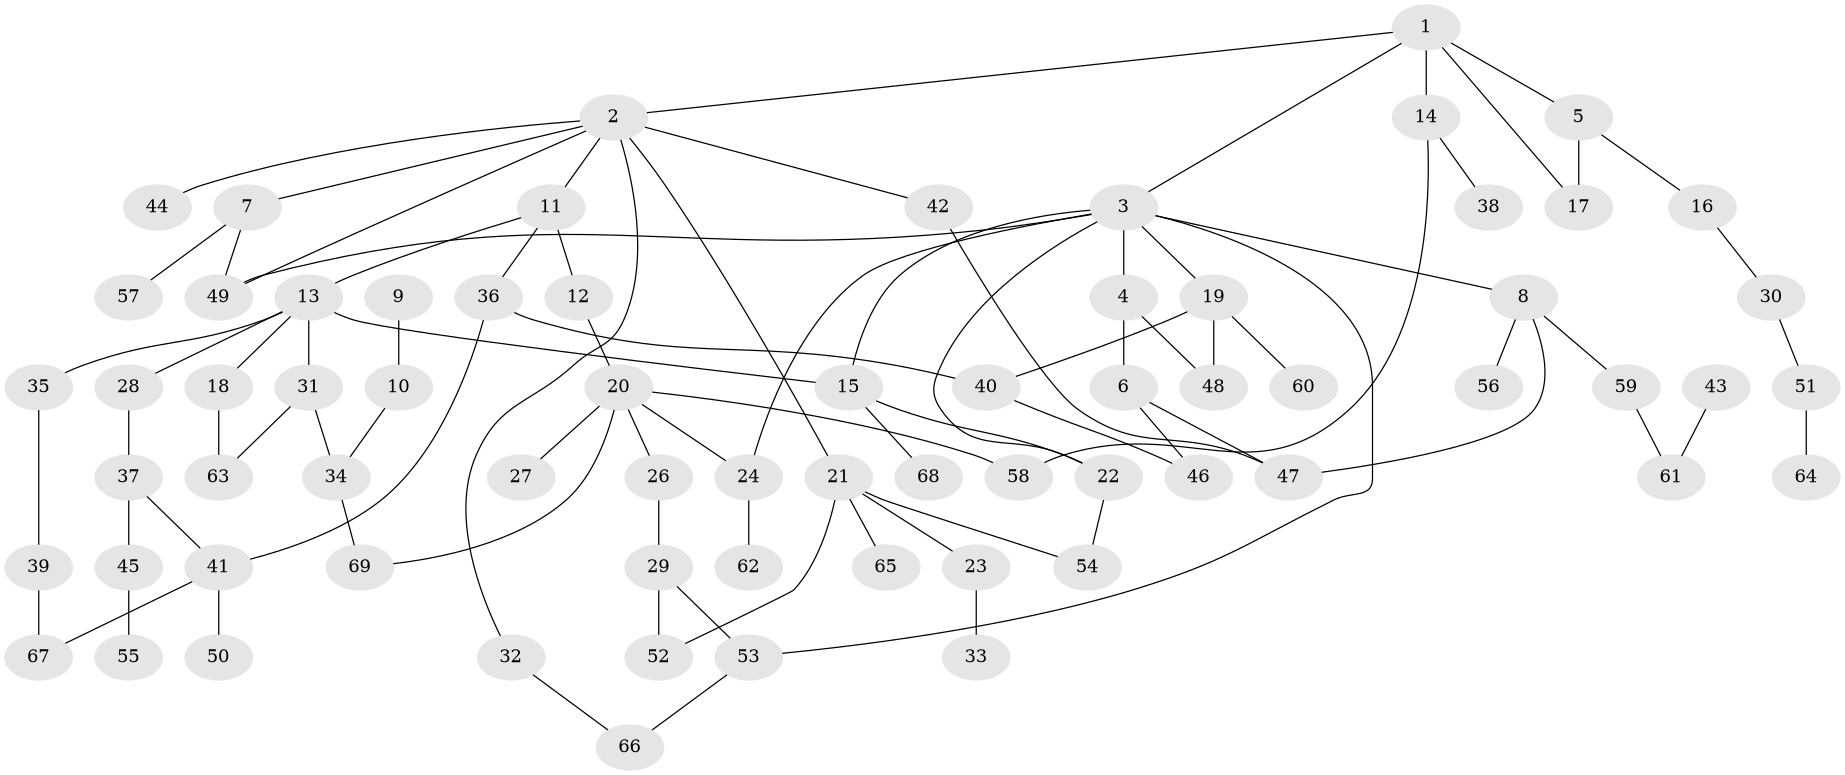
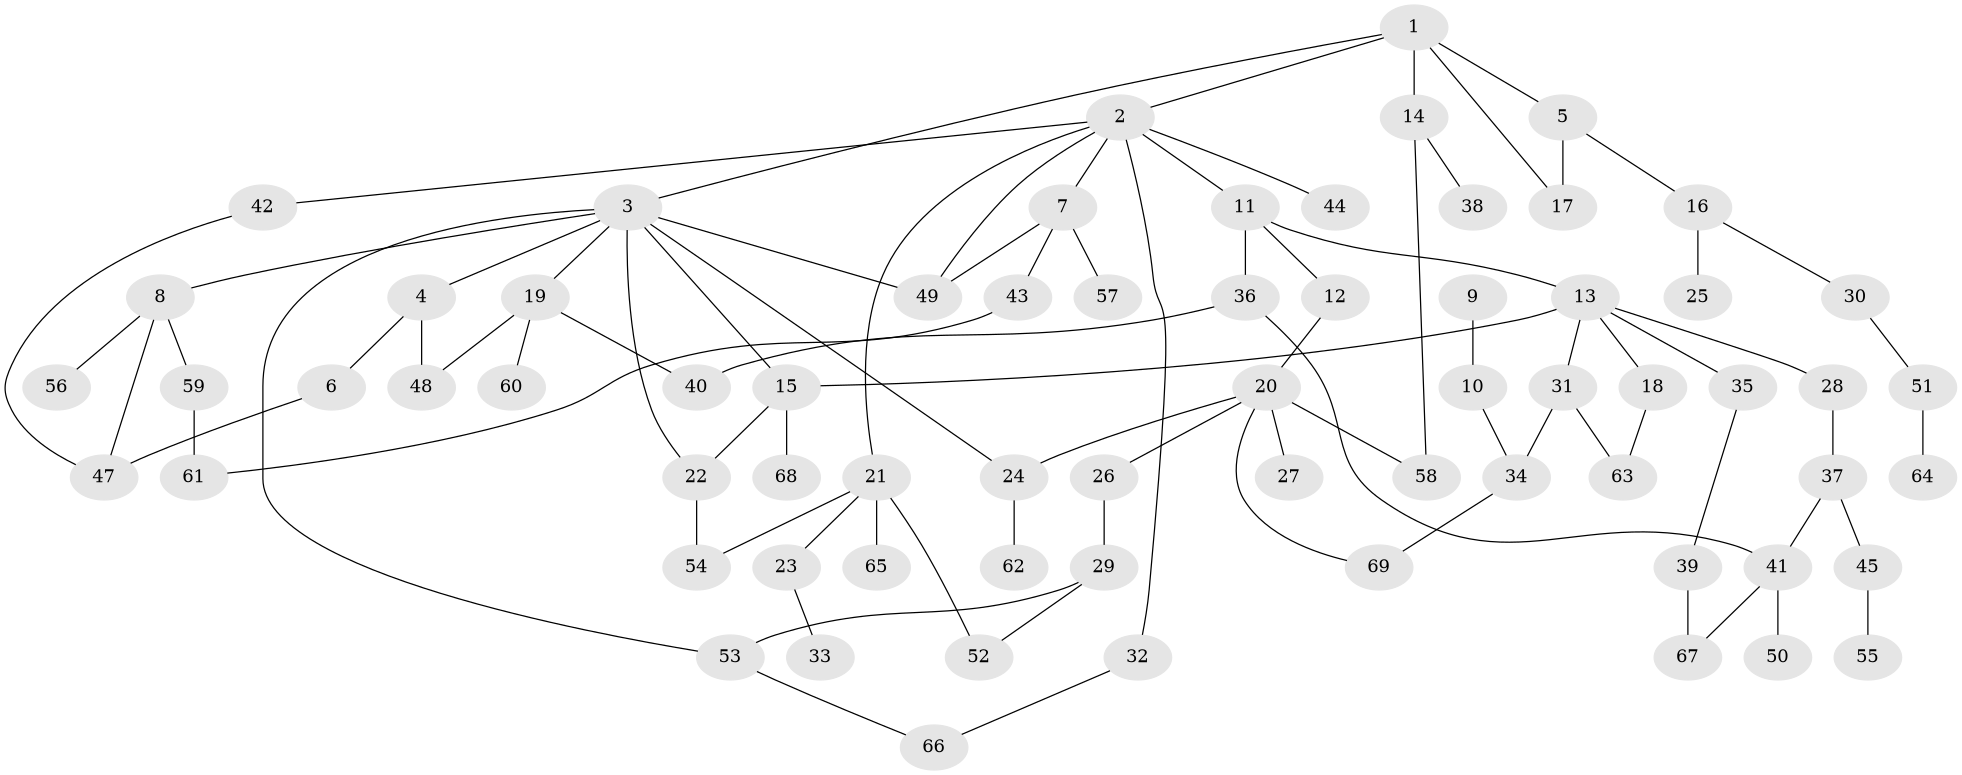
none -> (1040, 253)
none -> (1698, 298)
(1199, 478) -> none
